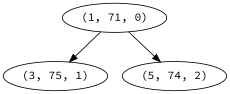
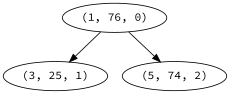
(115, 18) -> (115, 18)
(55, 76) -> (55, 76)
